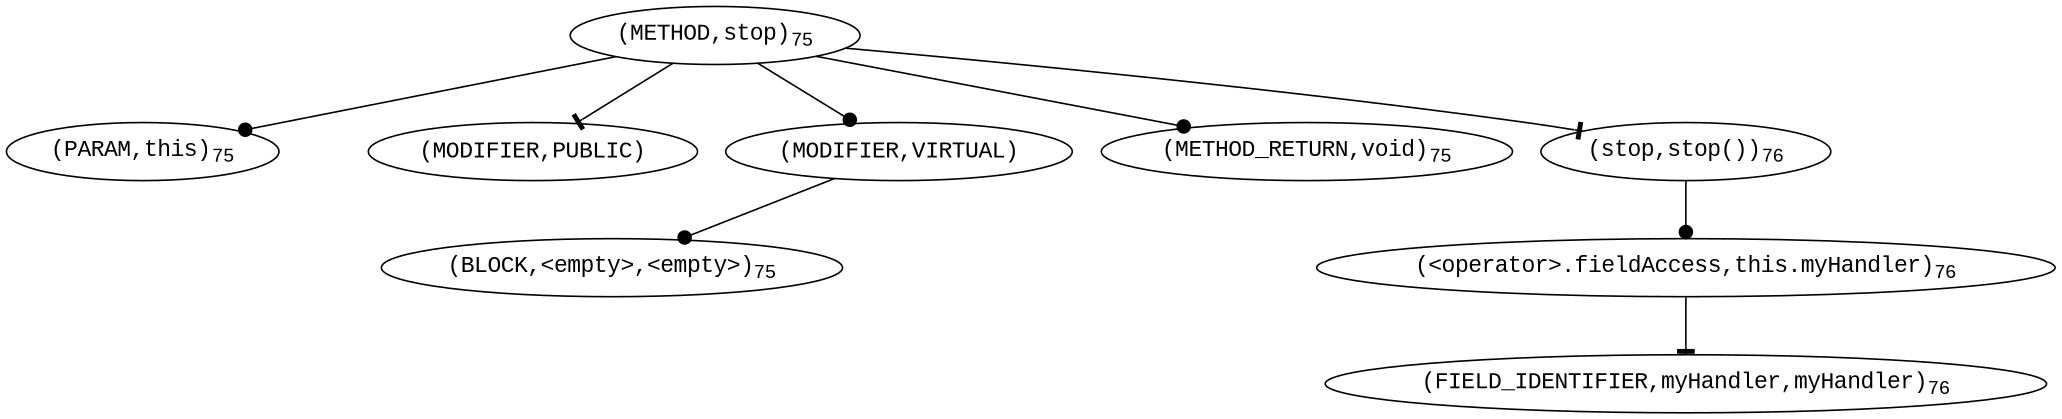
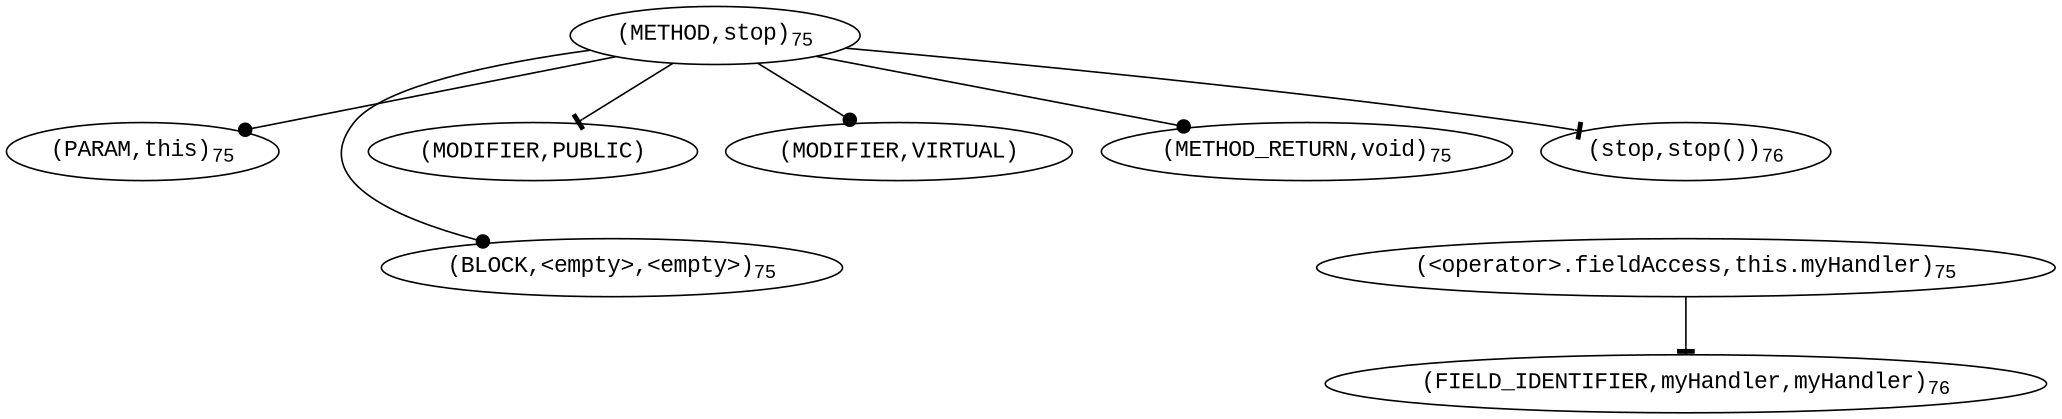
(1686, 203) -> none
(763, 207) -> (355, 122)
(1945, 265) -> (1945, 265)
